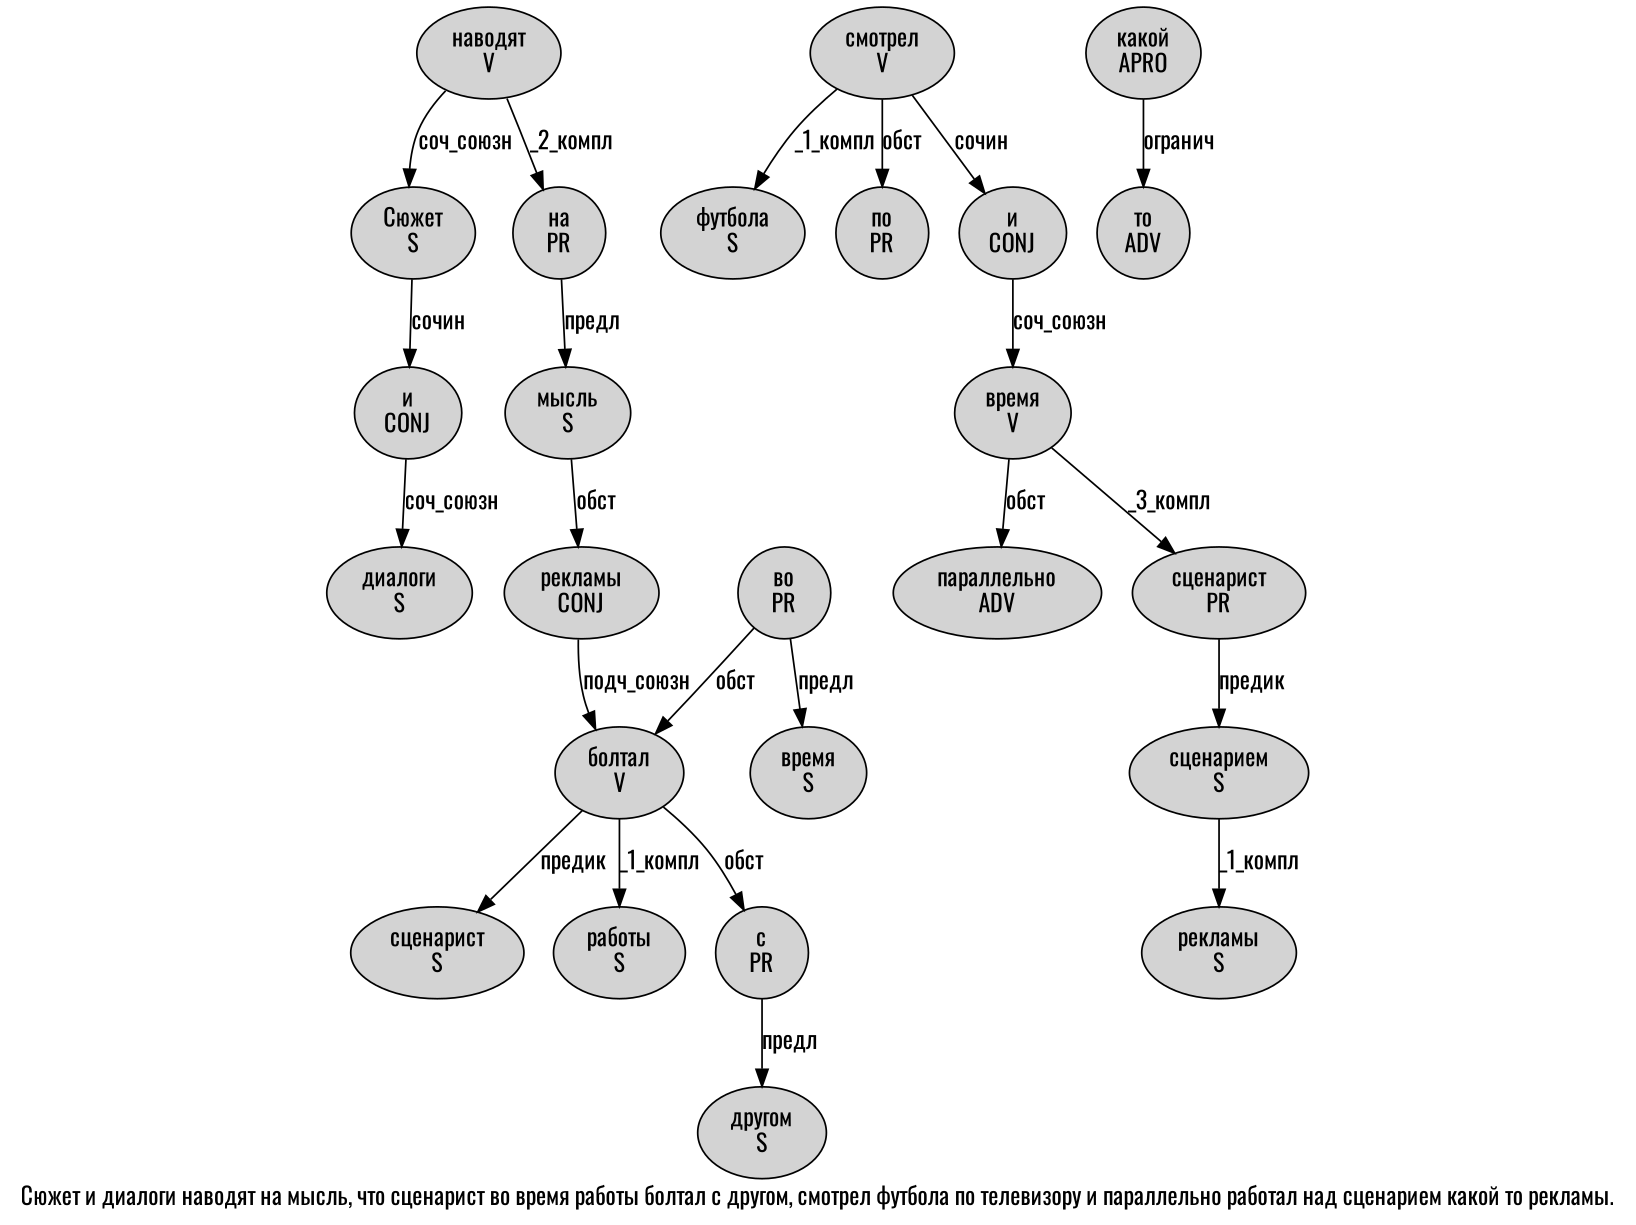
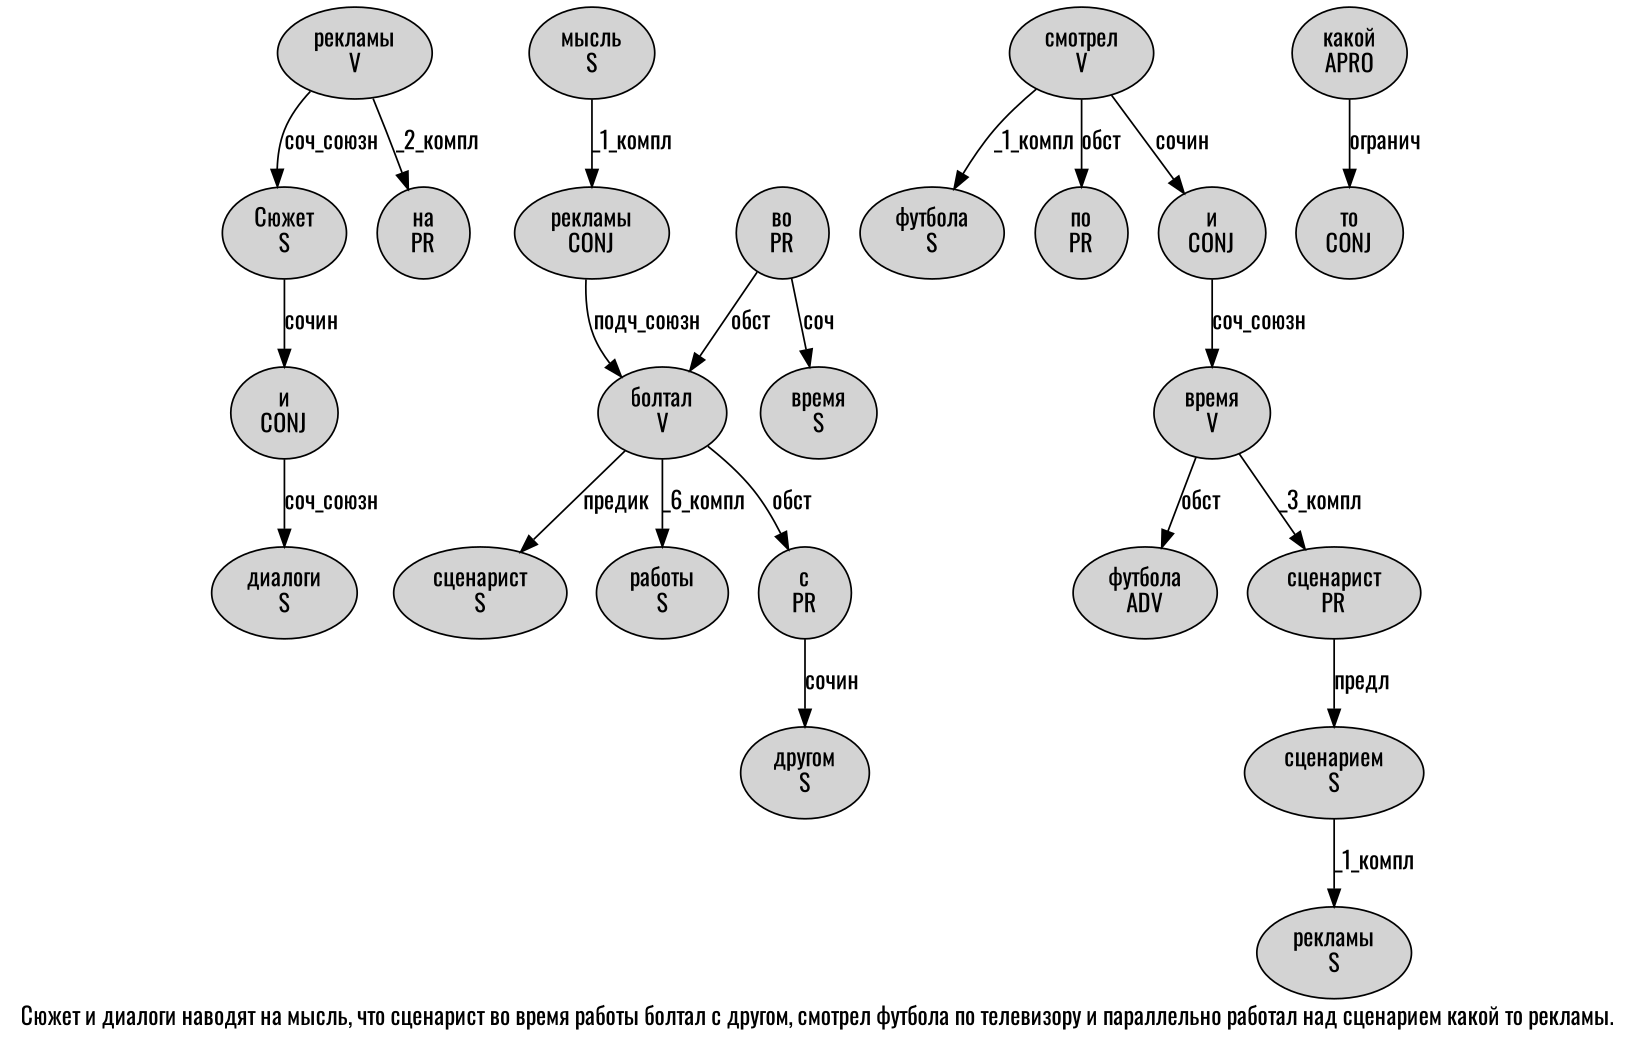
(489, 53) -> (355, 53)
(1143, 233) -> (1350, 233)
(563, 314) -> none
(596, 503) -> (632, 143)
(997, 593) -> (1145, 593)
(826, 683) -> (820, 323)
(1253, 683) -> (1363, 683)
(660, 863) -> (704, 503)
(790, 1043) -> (832, 683)
